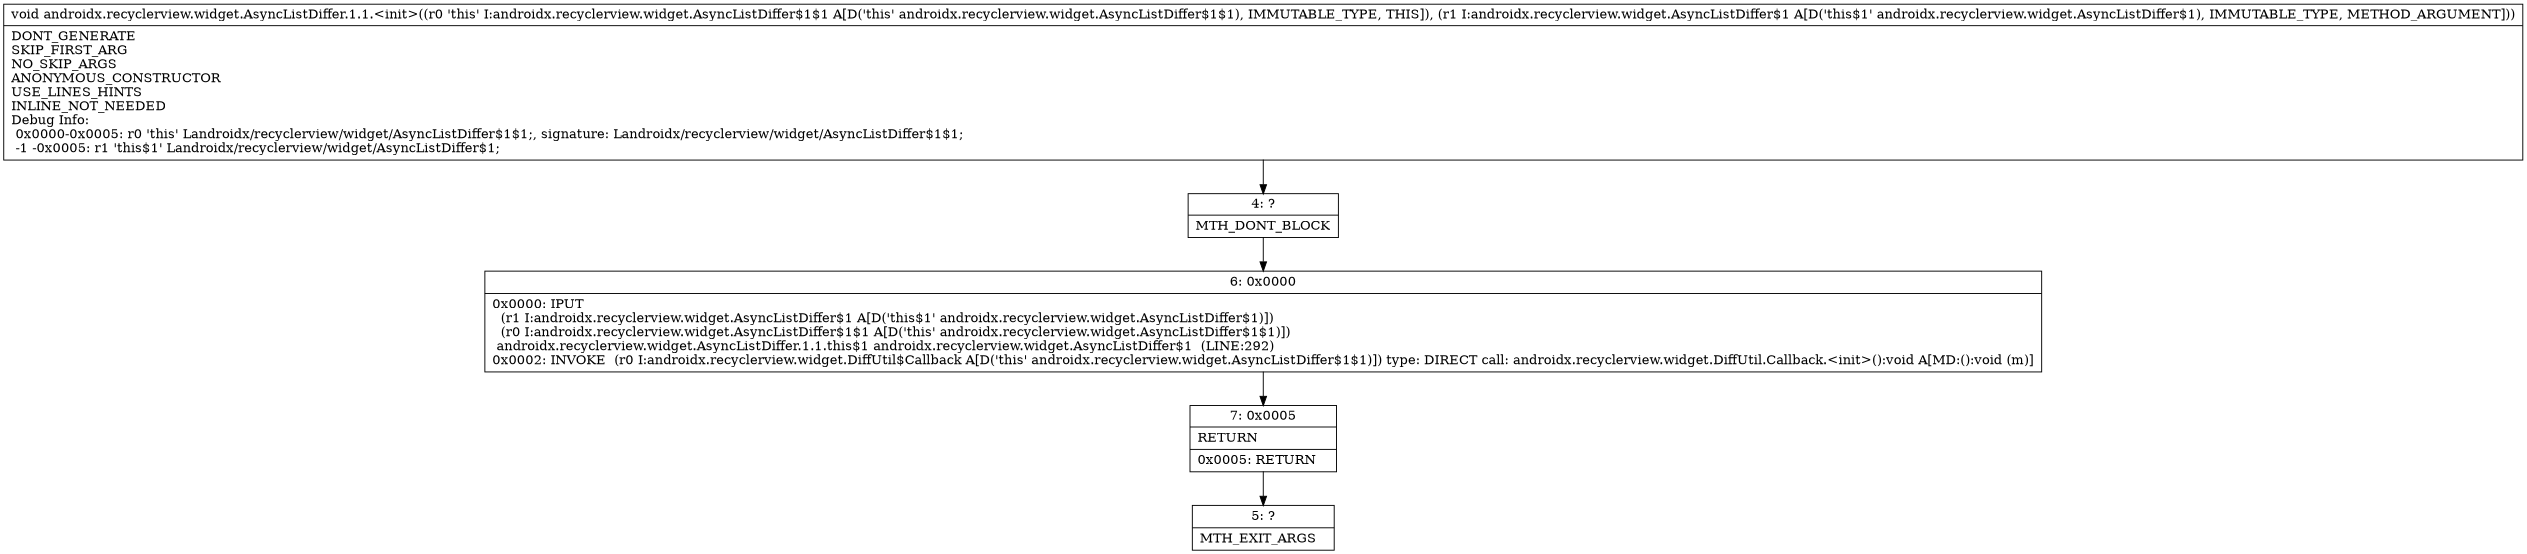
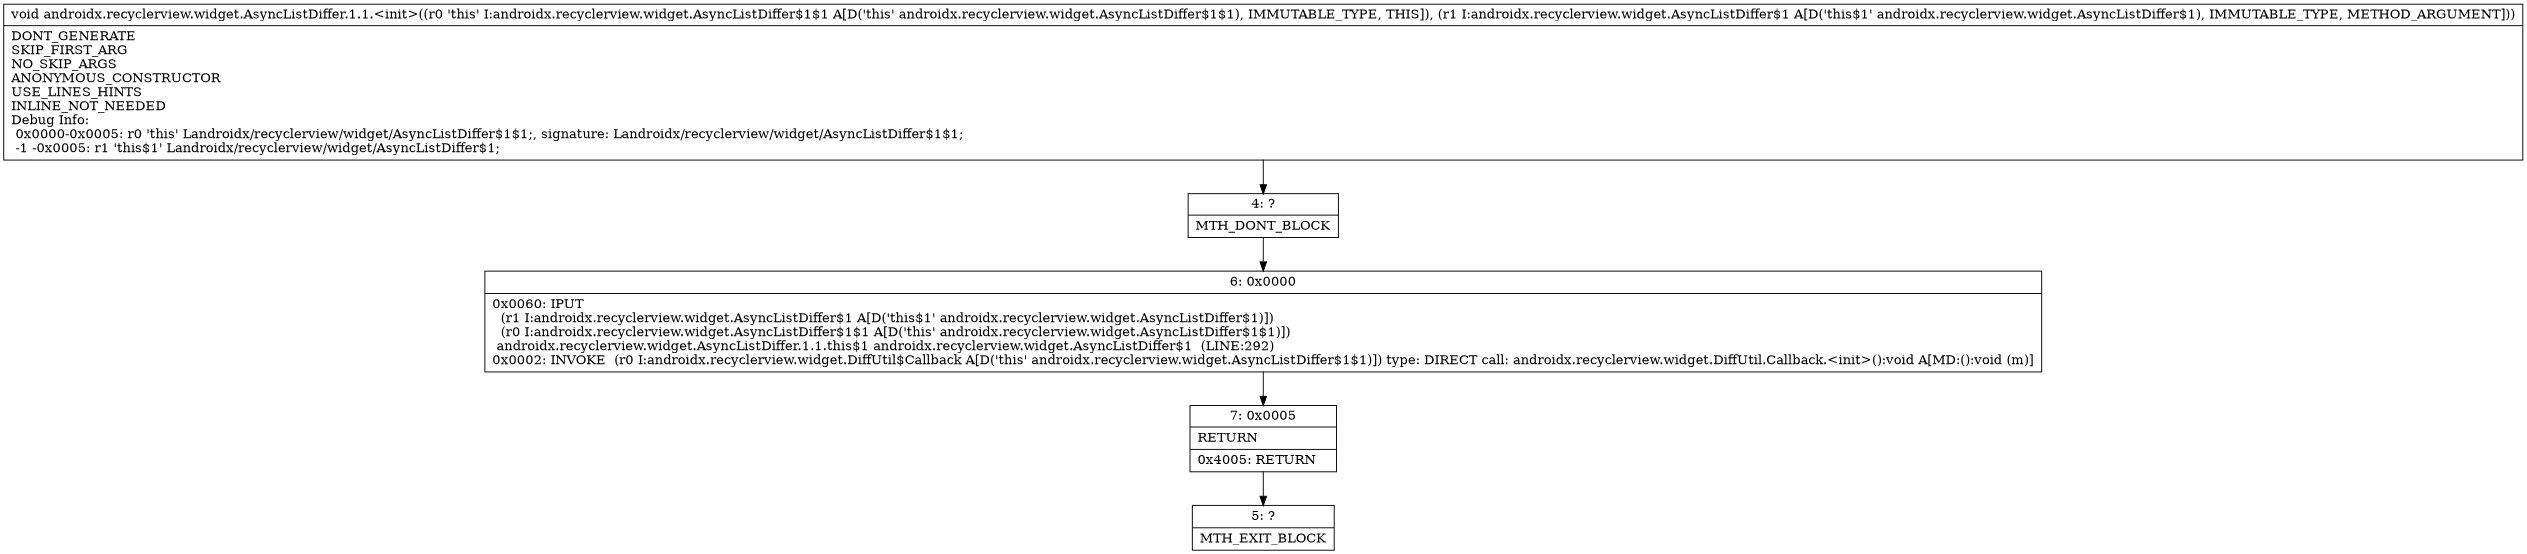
(542, 304) -> (542, 304)
(1263, 460) -> (1263, 460)
(1258, 539) -> (1263, 539)
